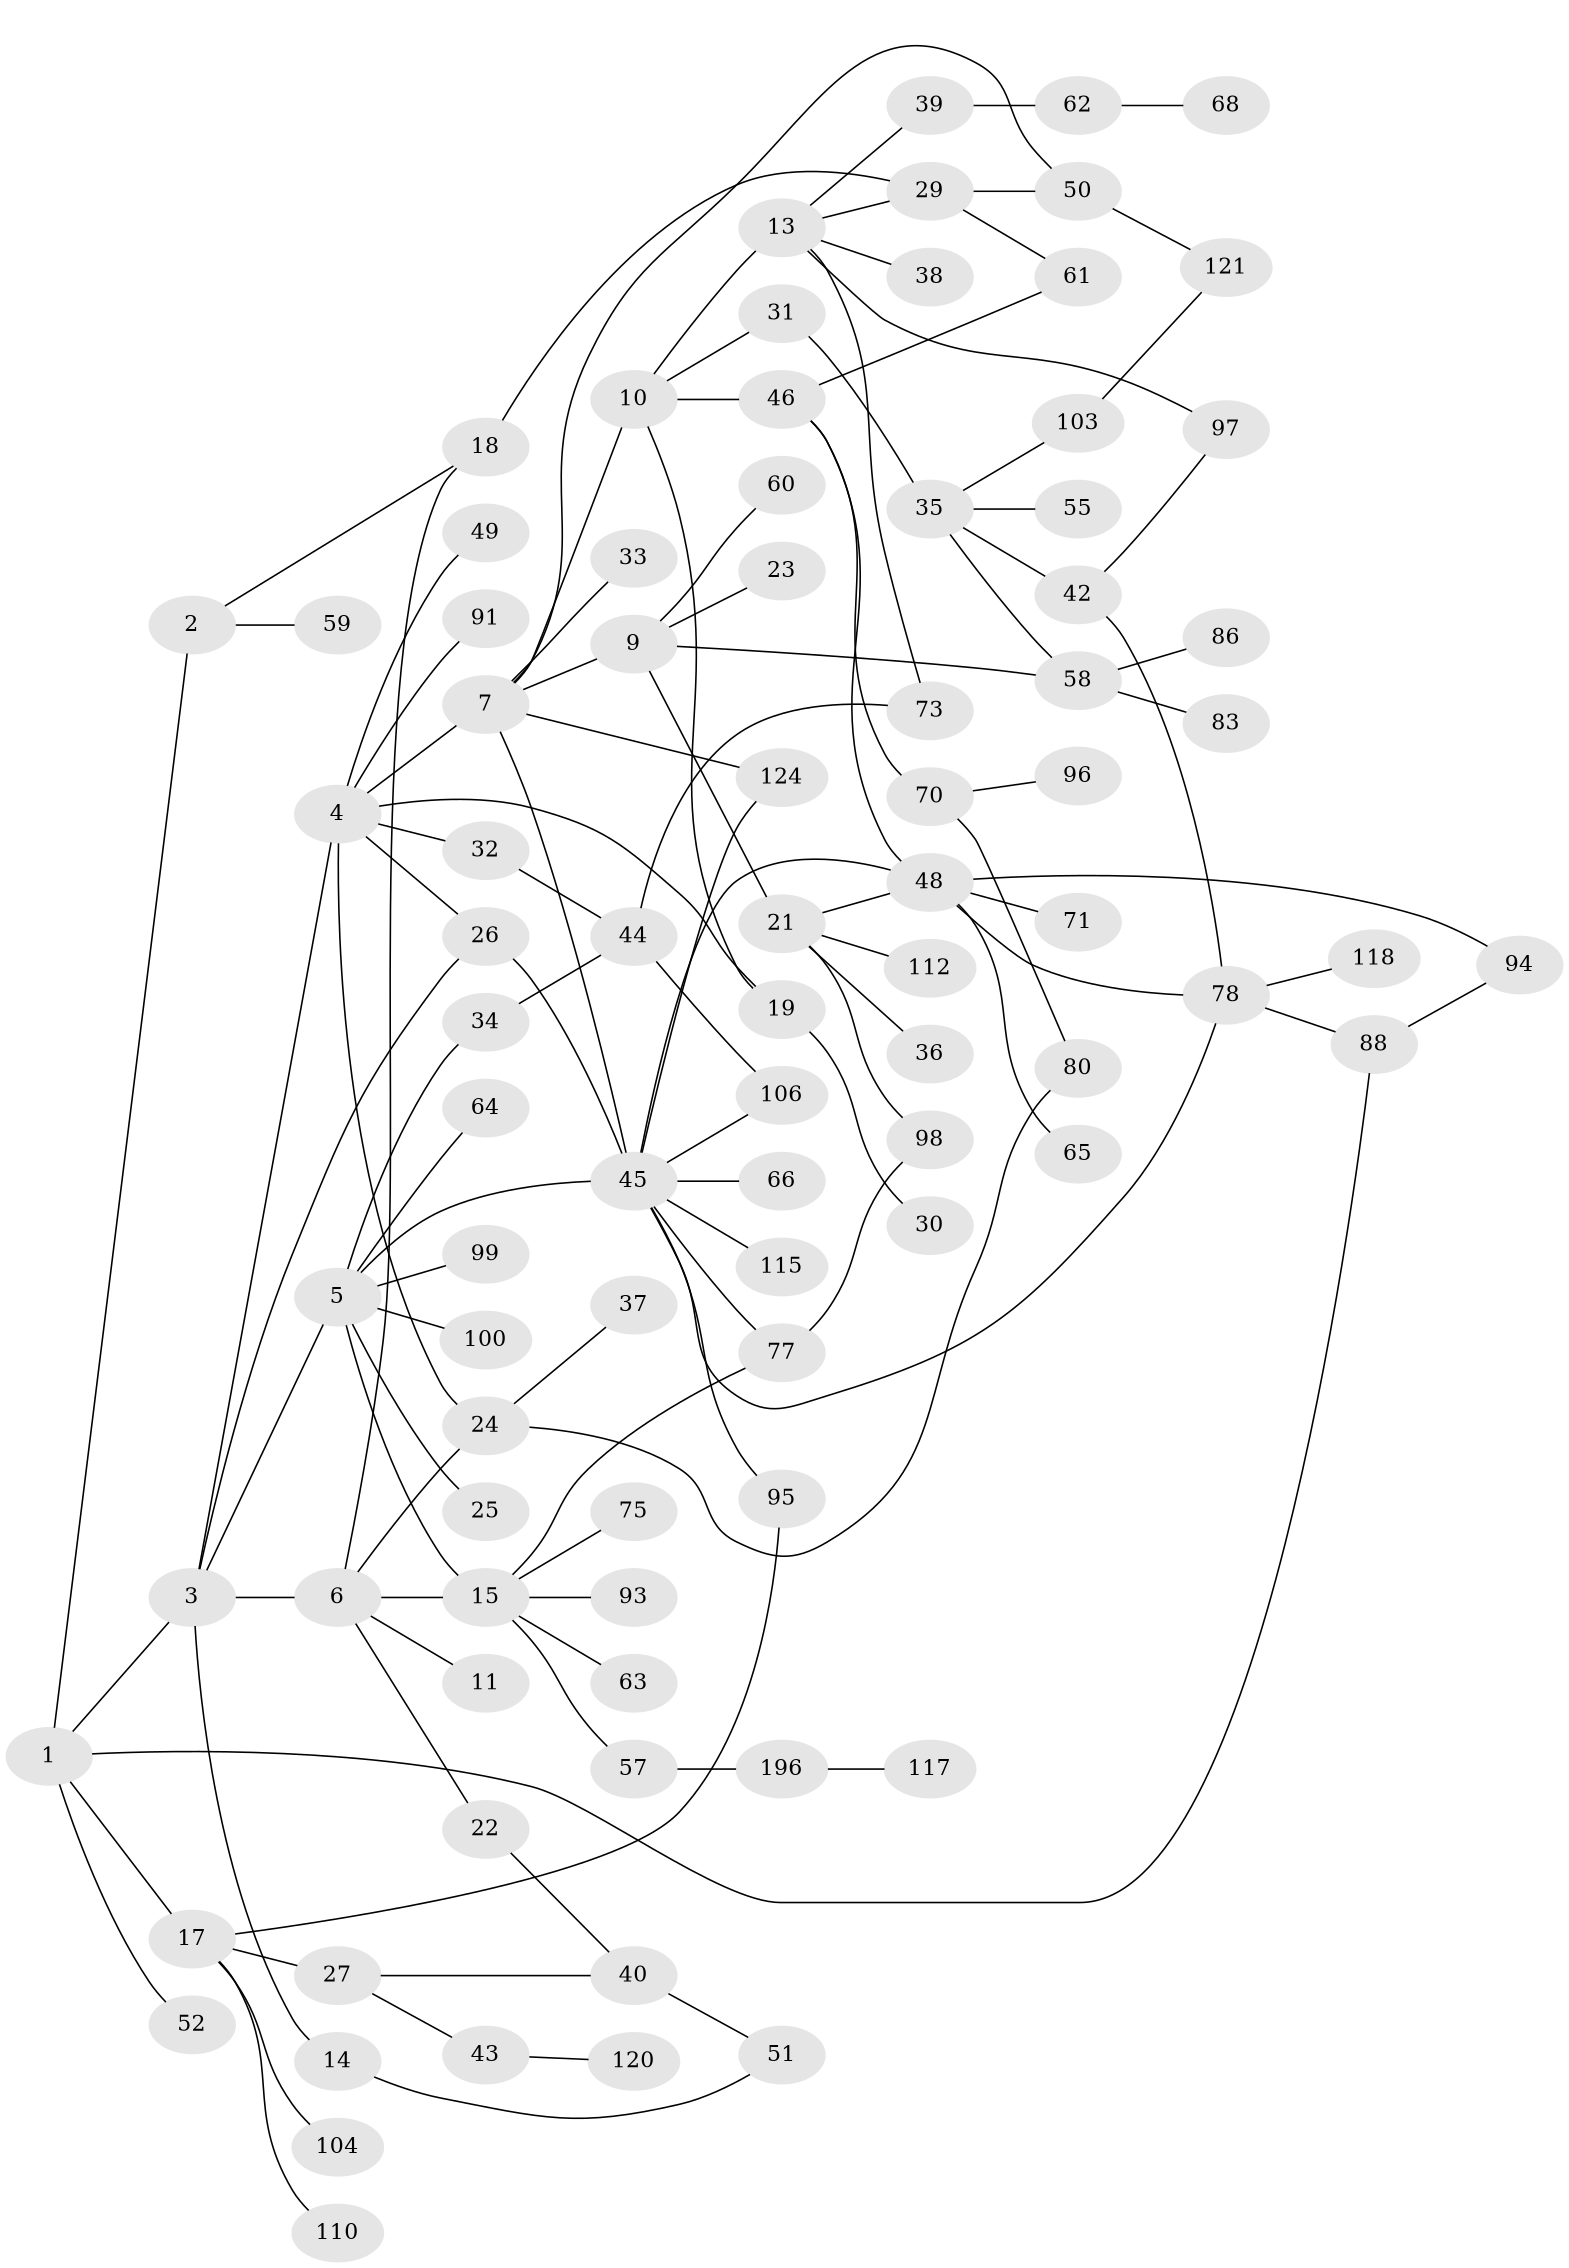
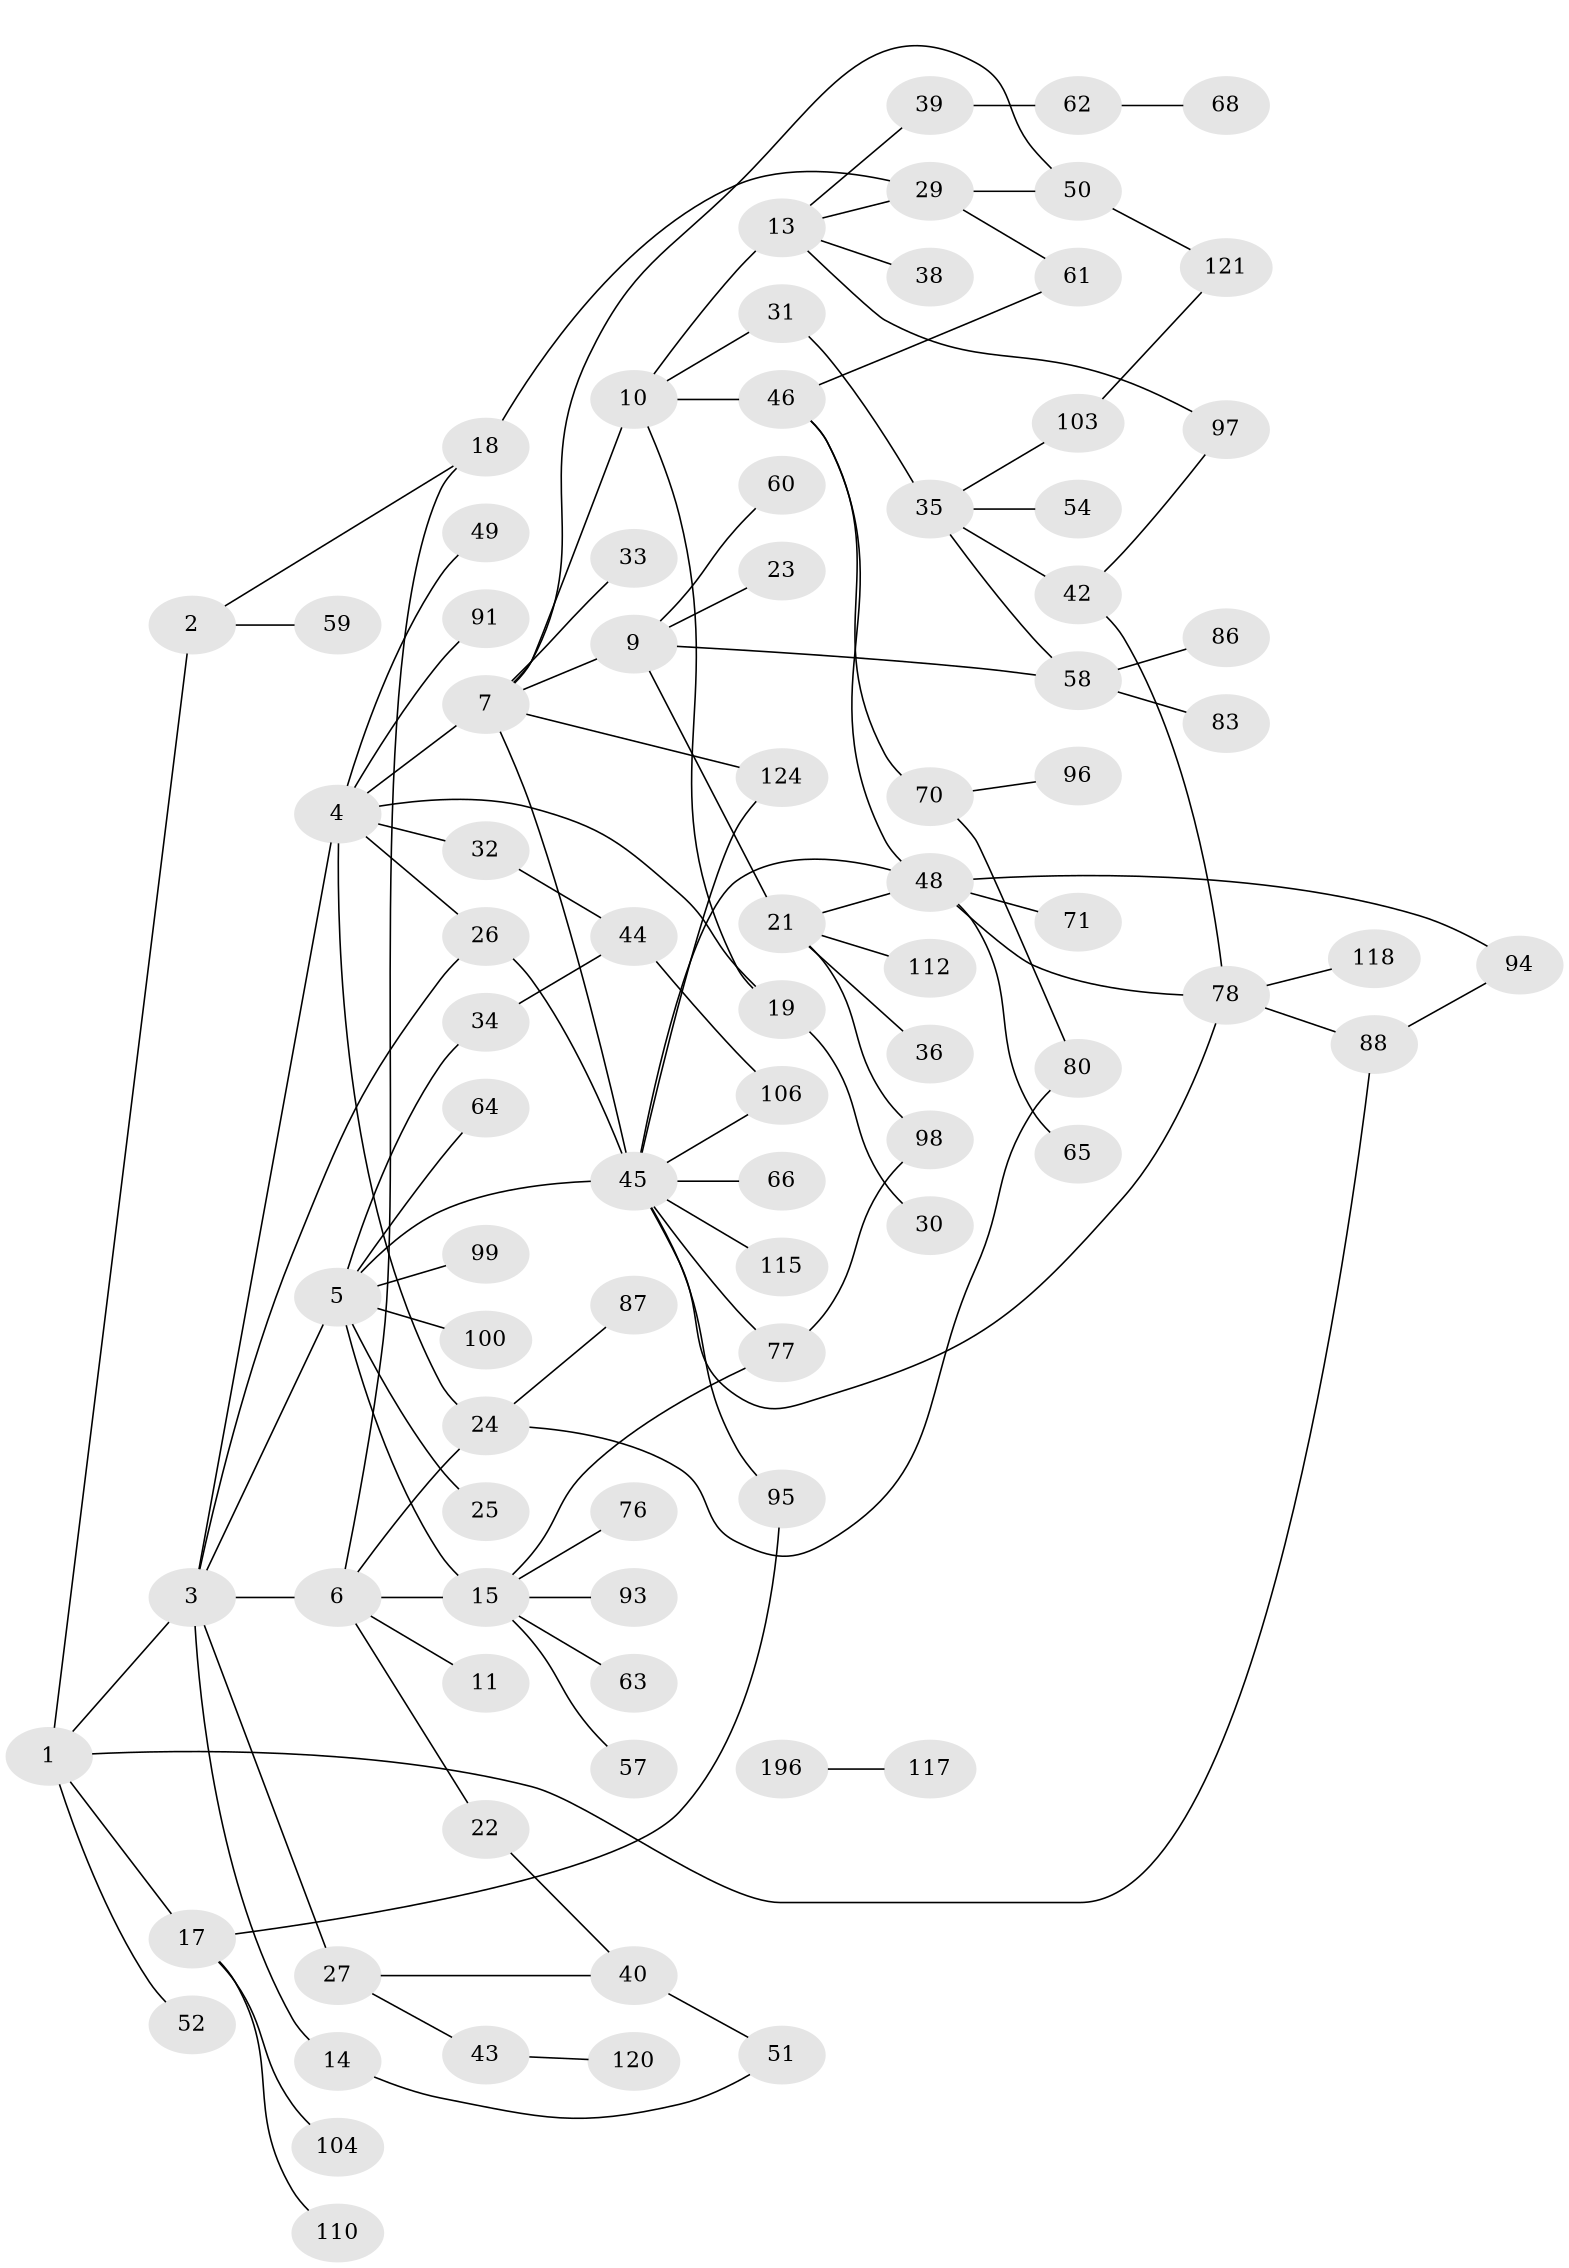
(1078, 509) -> (1078, 509)
(930, 711) -> none
(634, 1305) -> (634, 1305)
(634, 1512) -> (634, 1512)
(699, 1769) -> none
(275, 1960) -> (265, 1787)
